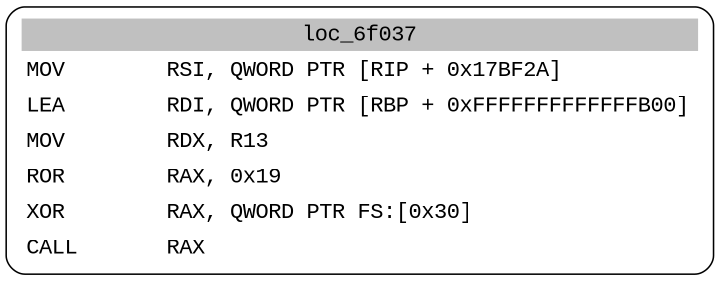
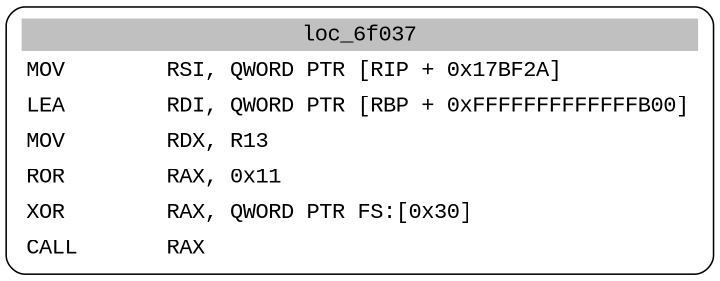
(154, 176) -> (154, 176)
